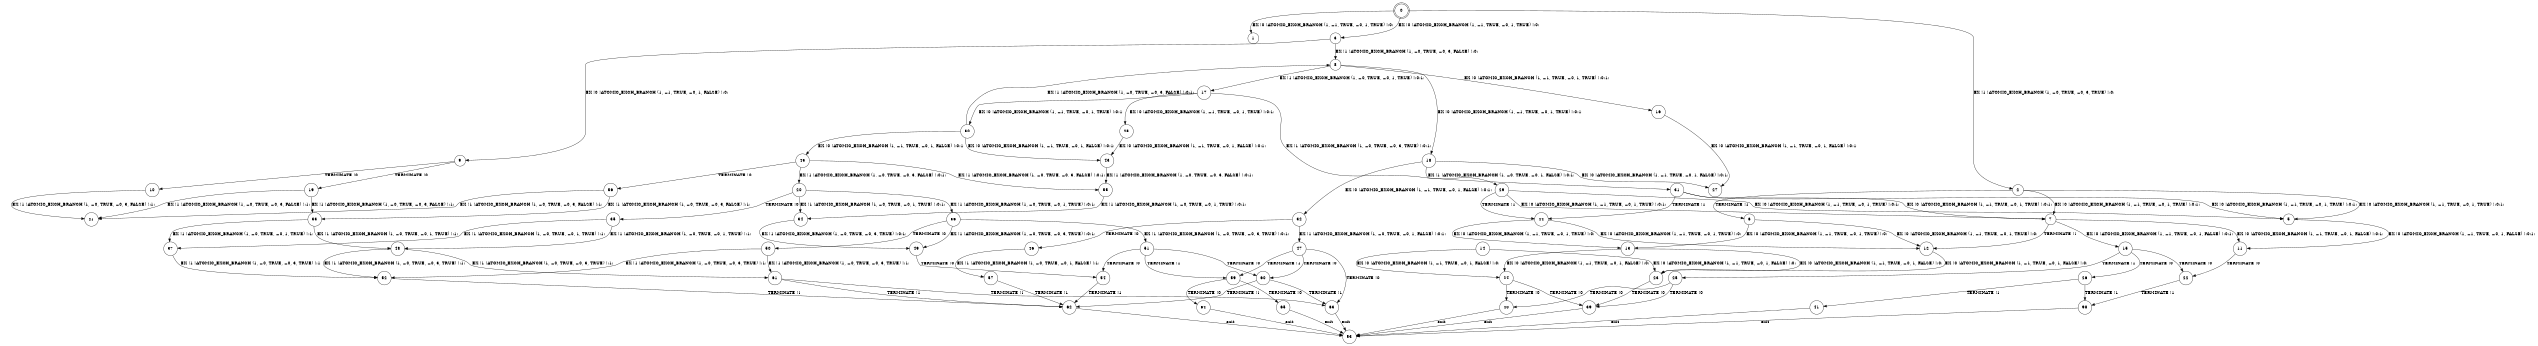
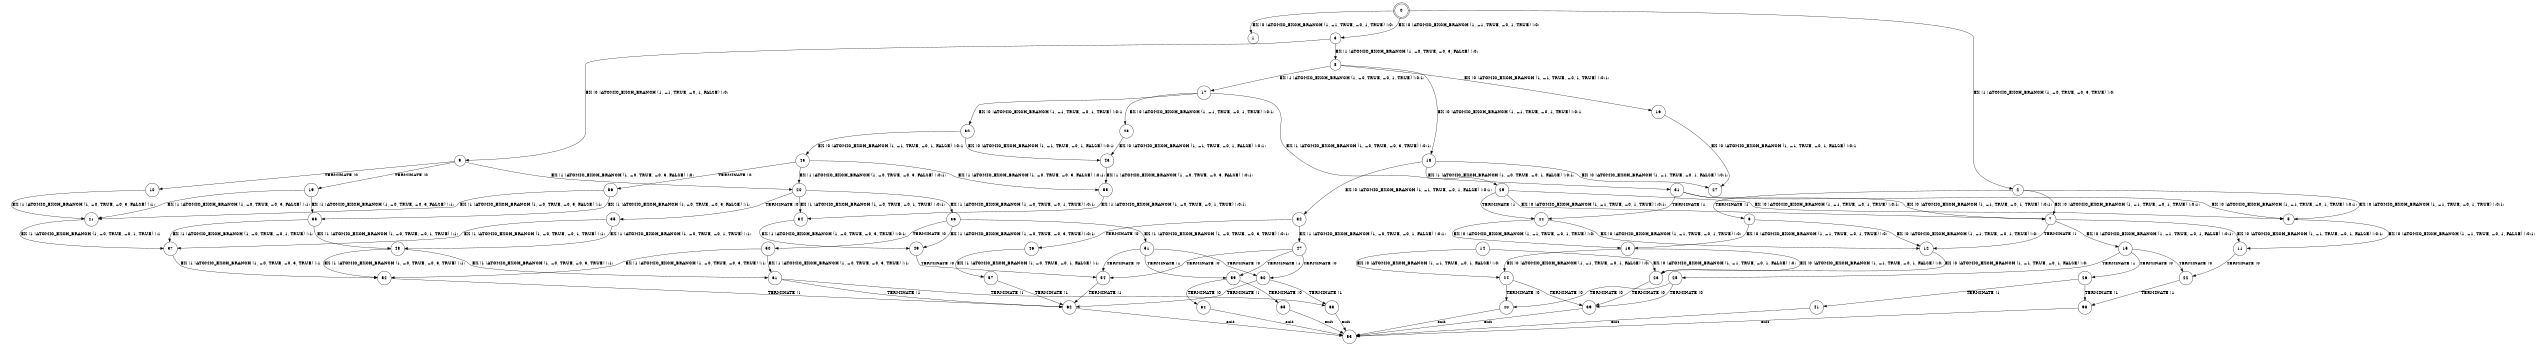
(1136, 75) -> none
none -> (627, 183)
none -> (55, 244)
(1341, 264) -> (1201, 257)
